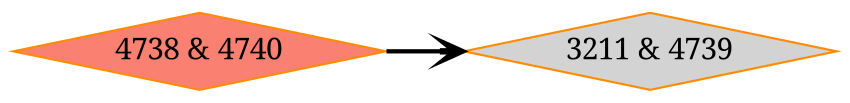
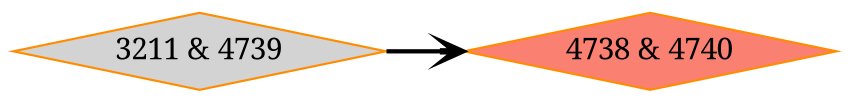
(414, 51) -> (414, 51)
